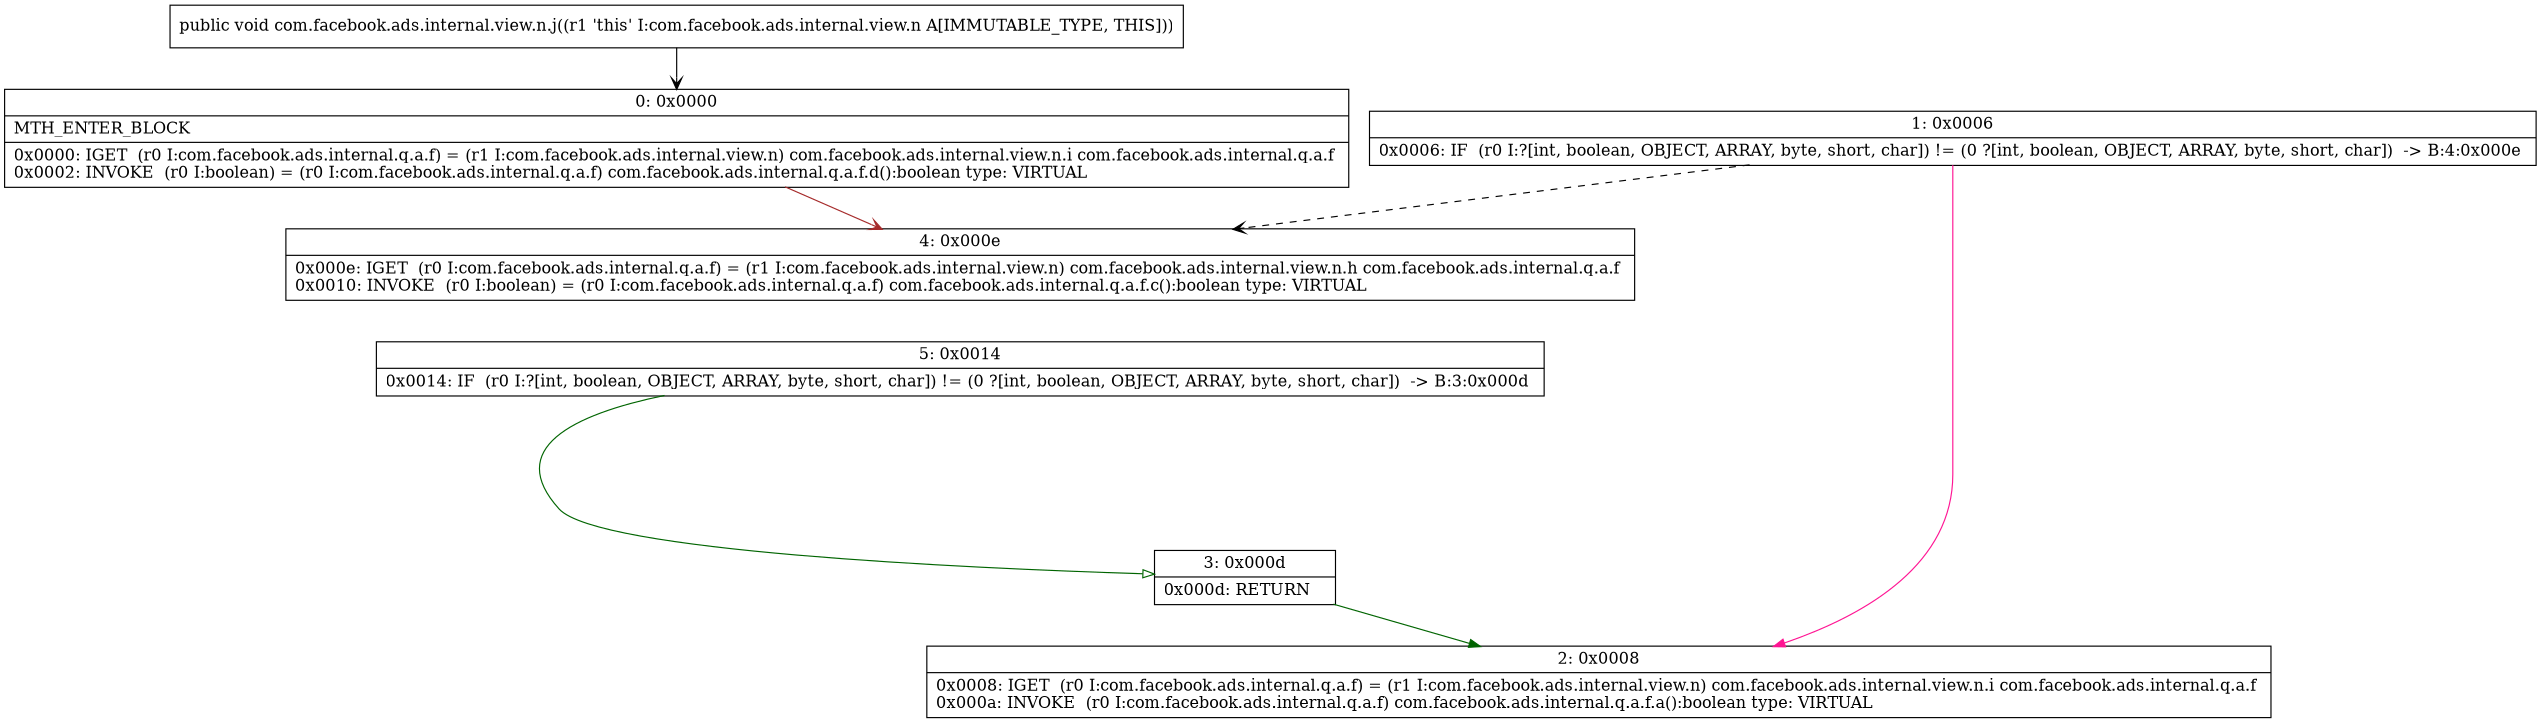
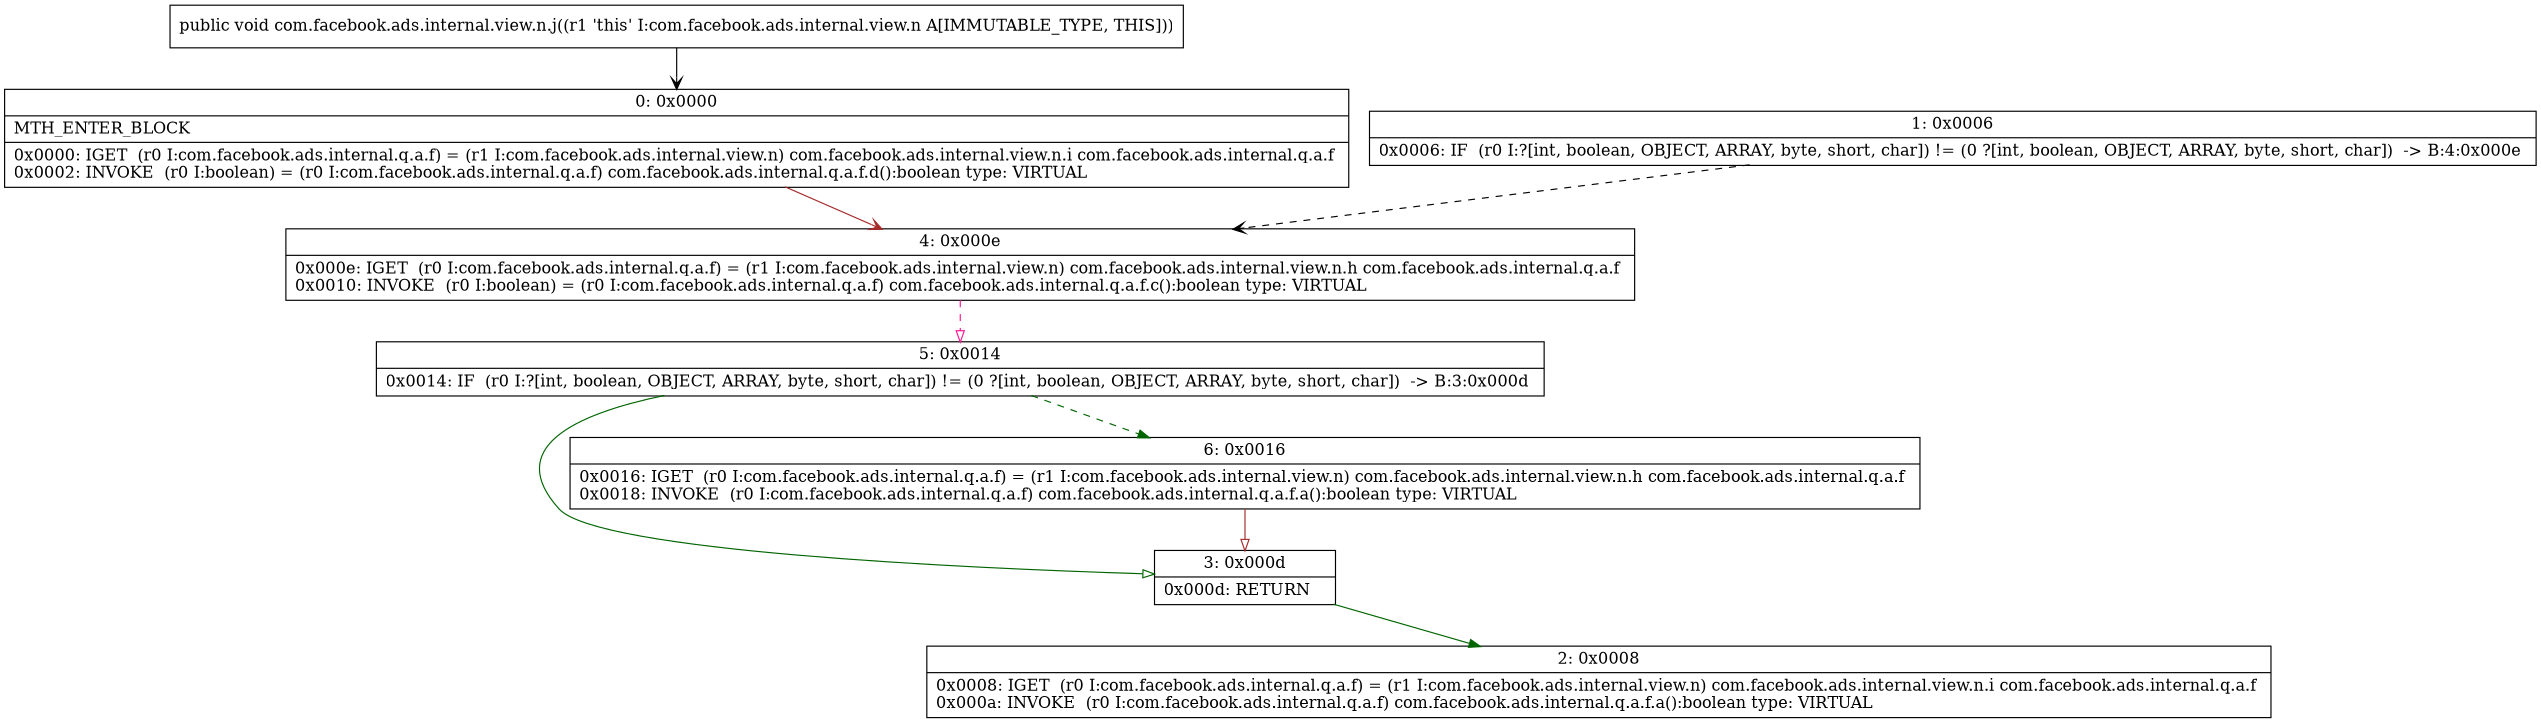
none -> (960, 315)
(1953, 447) -> none
none -> (1245, 473)
